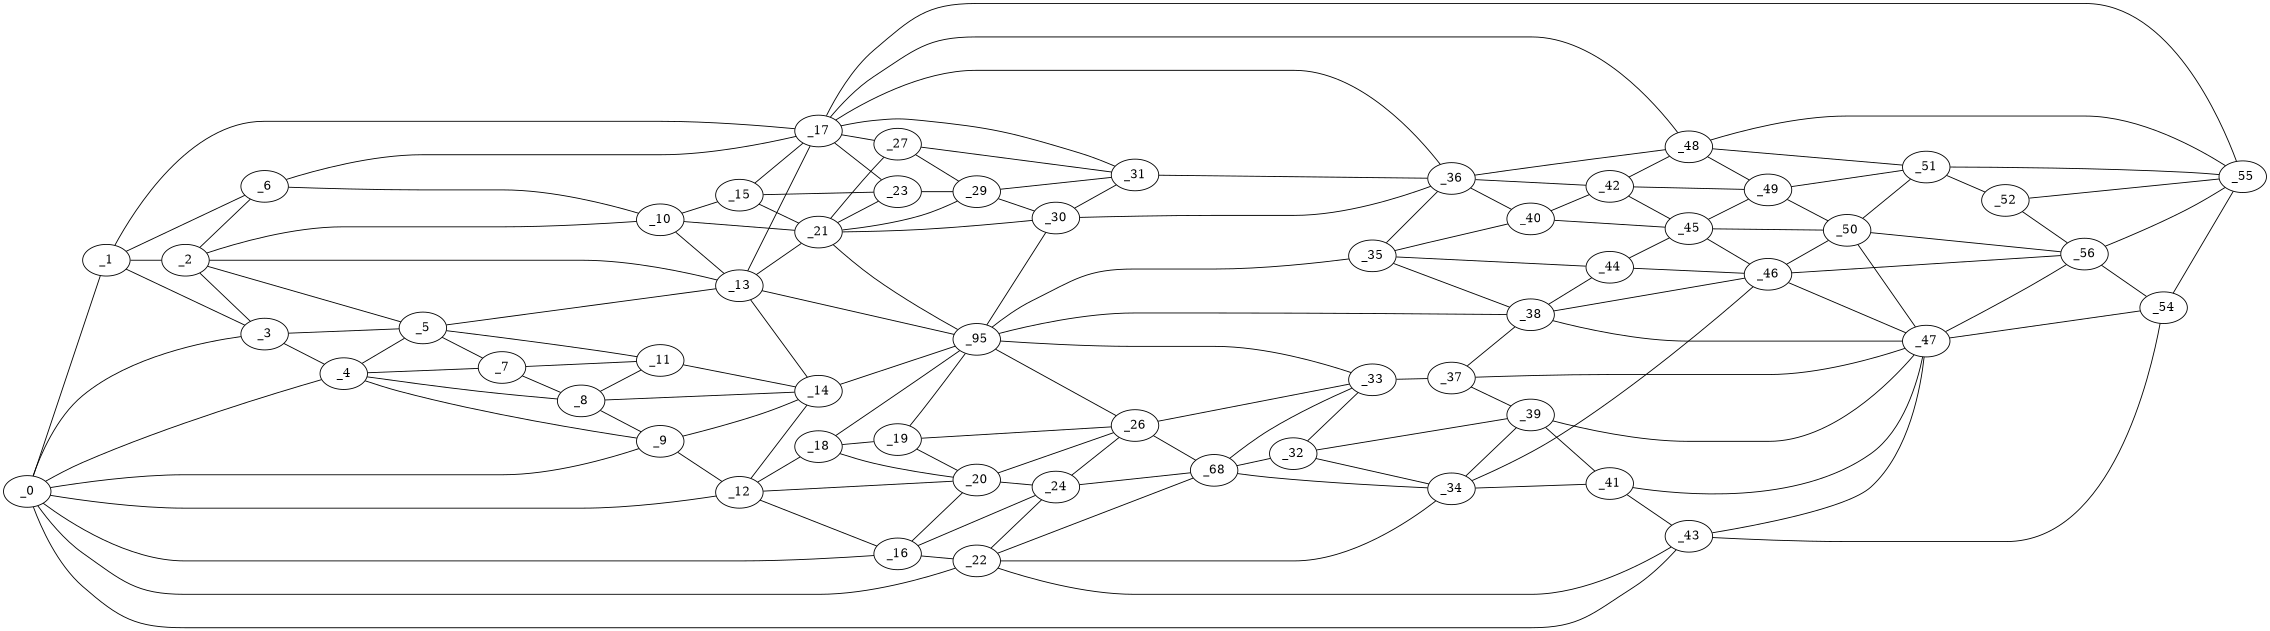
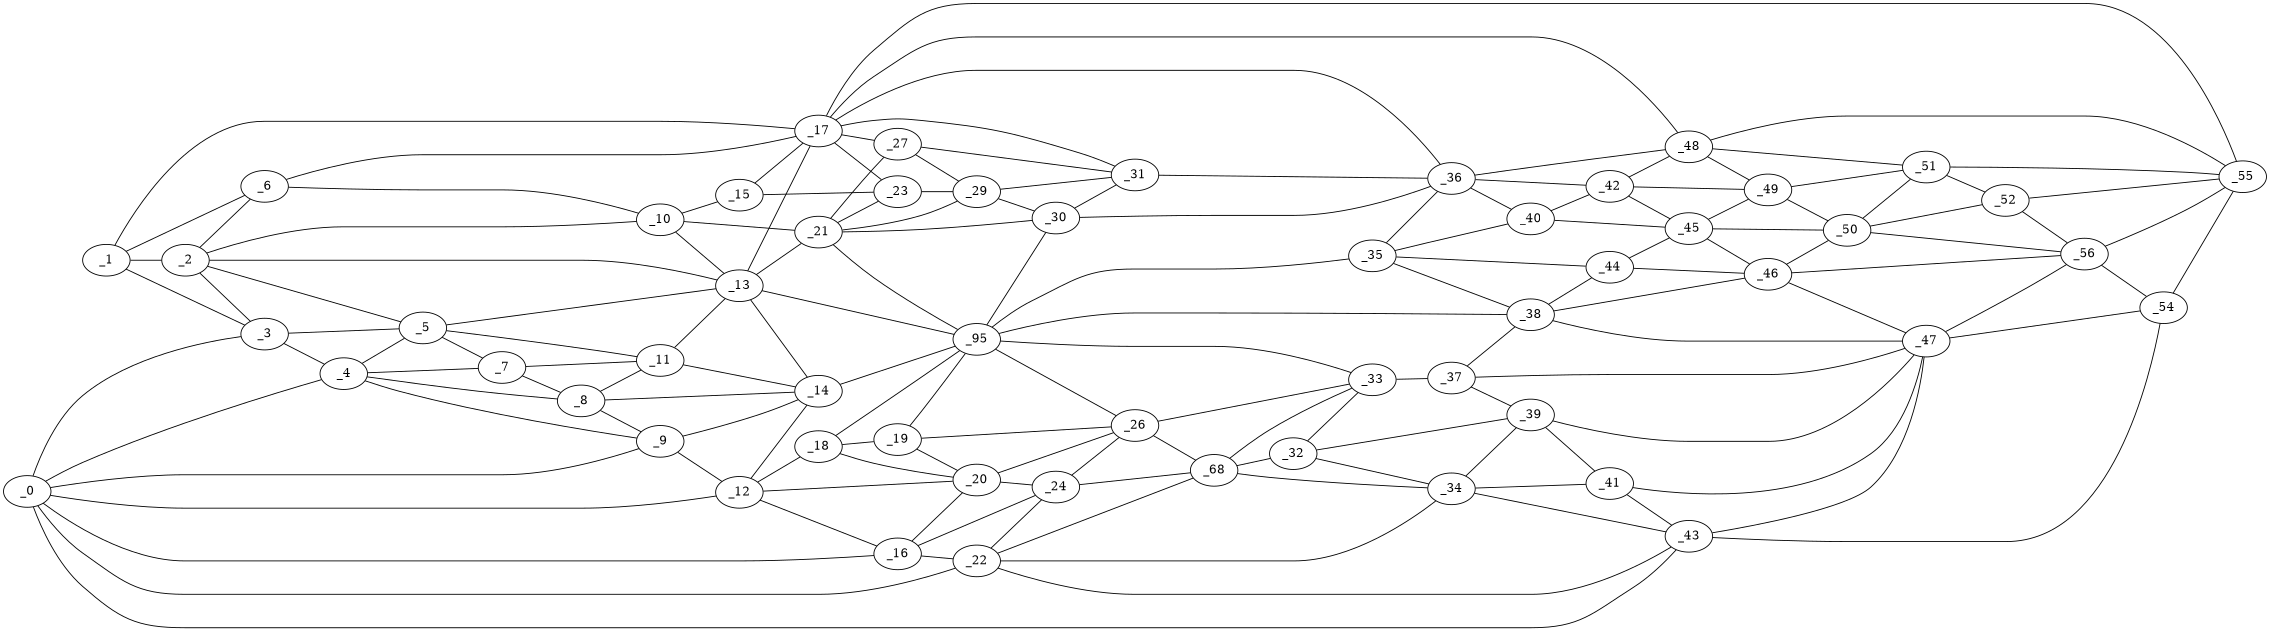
(782, 215) -> none
(1887, 286) -> (1926, 215)
none -> (700, 323)
(67, 376) -> none
(1620, 394) -> (1570, 513)
